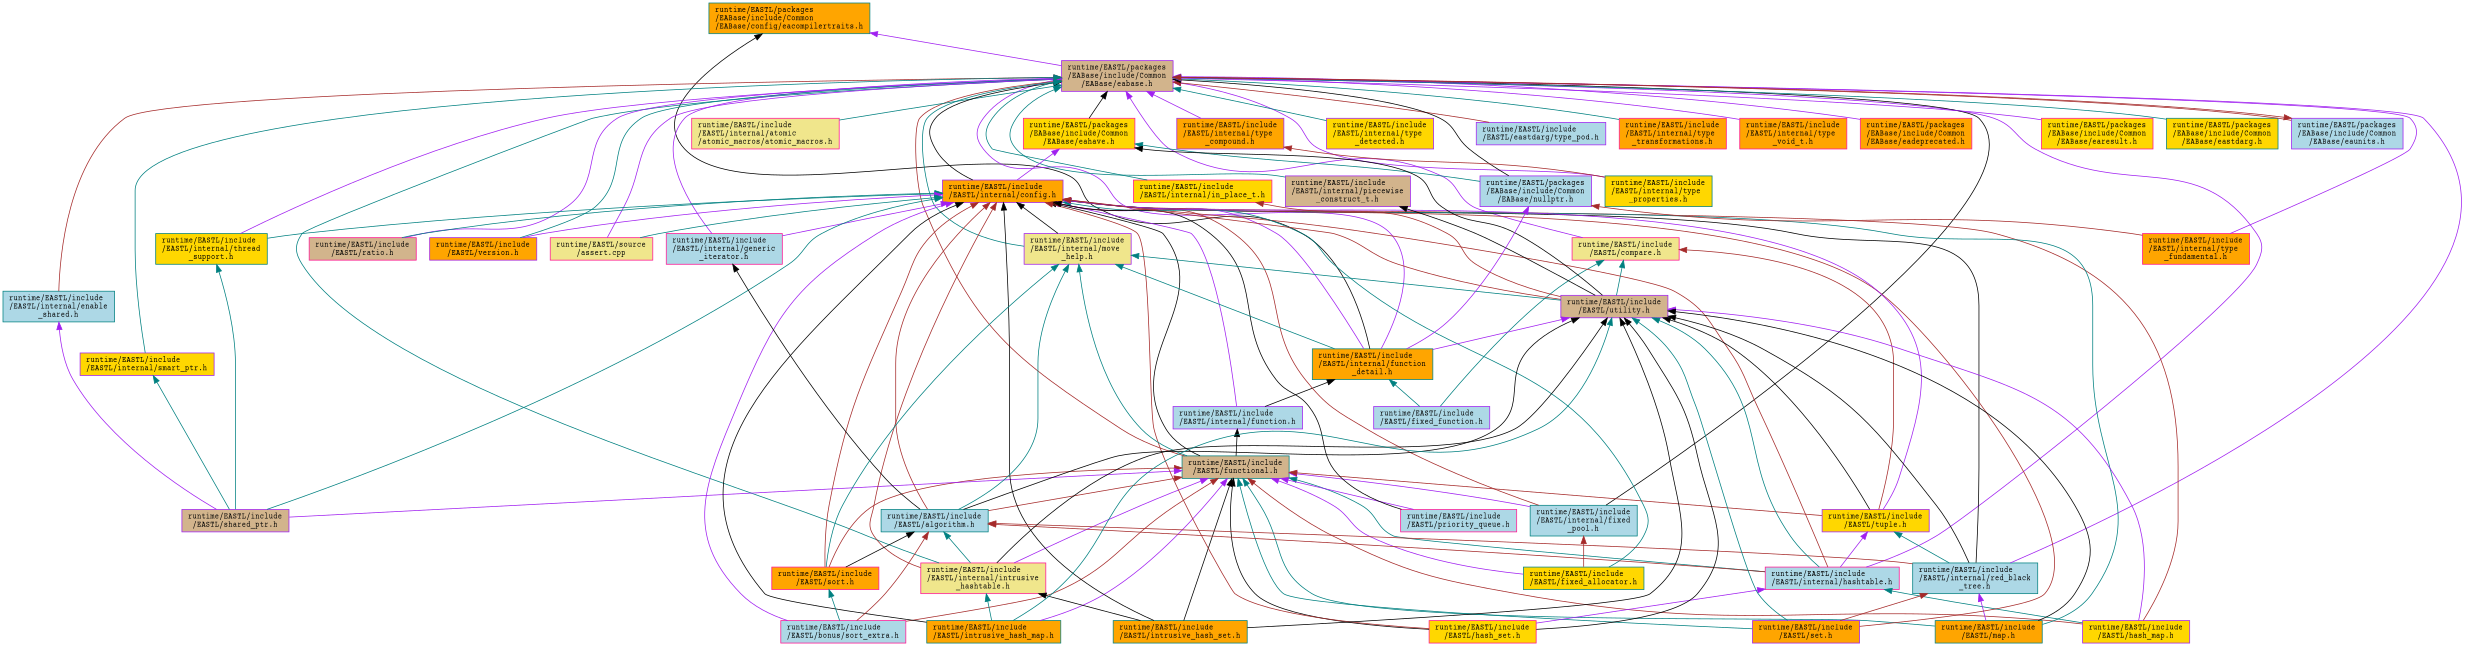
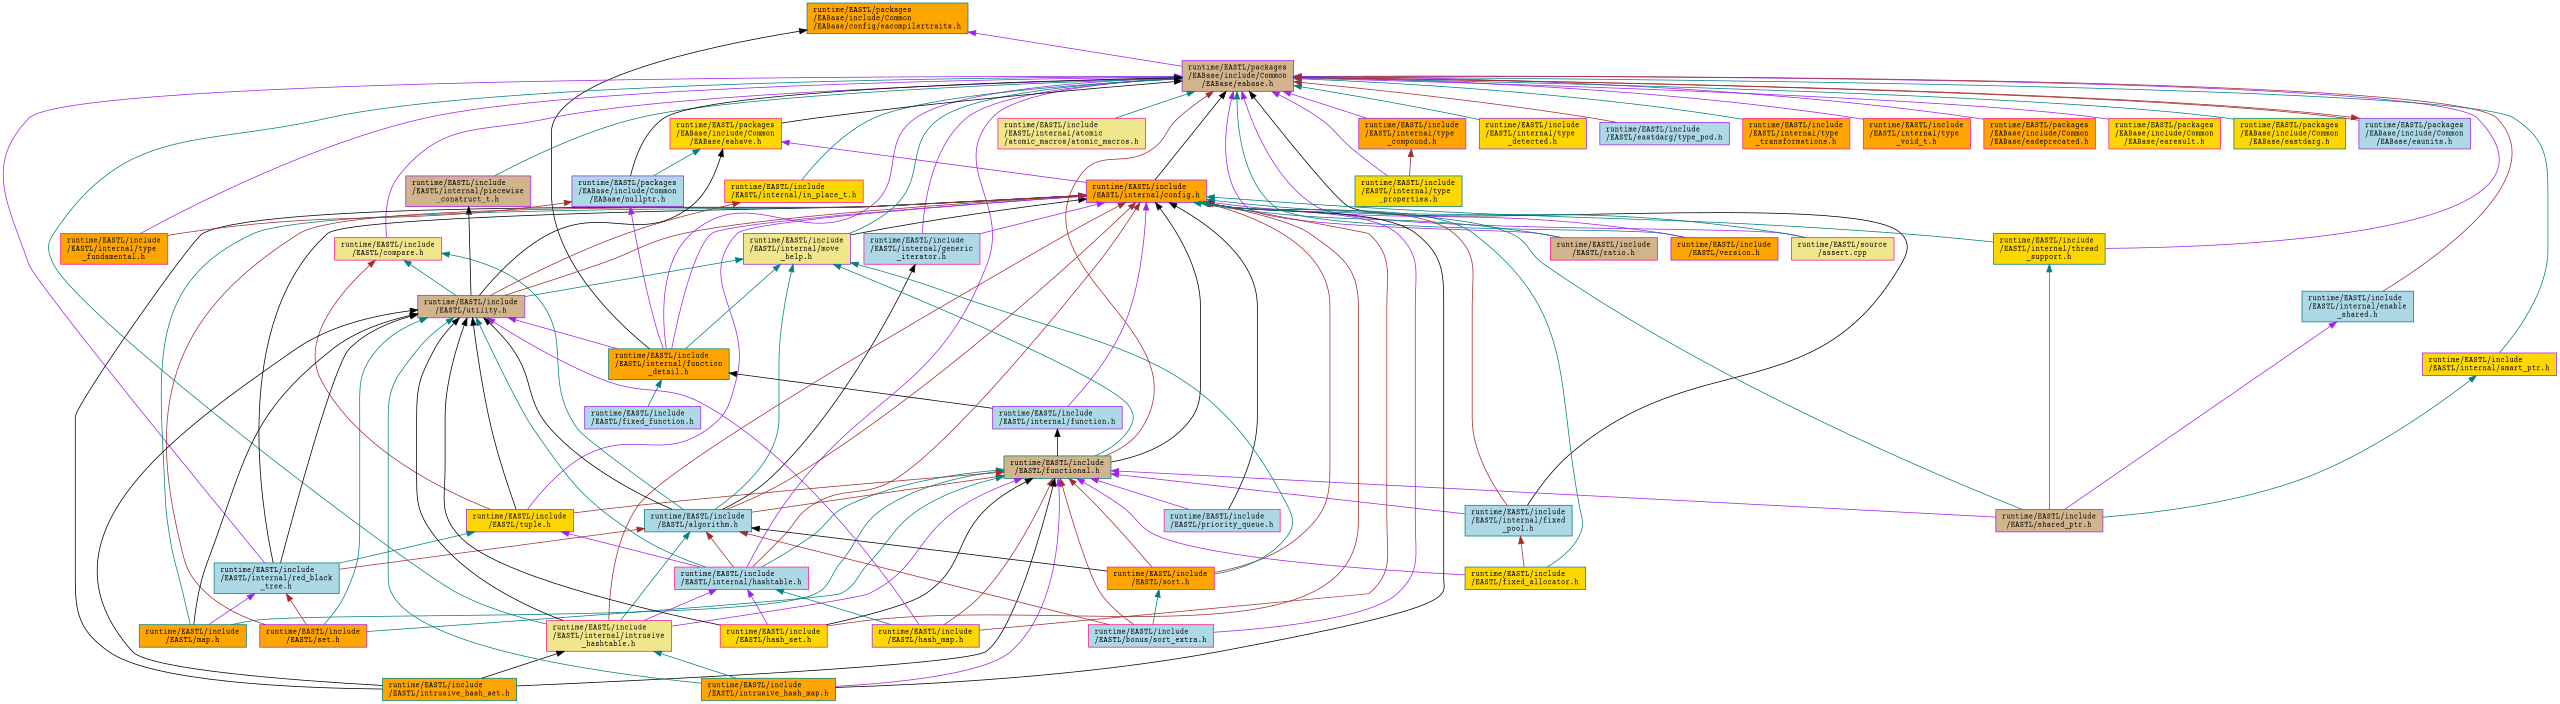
(1516, 324) -> (559, 379)
none -> (683, 604)
